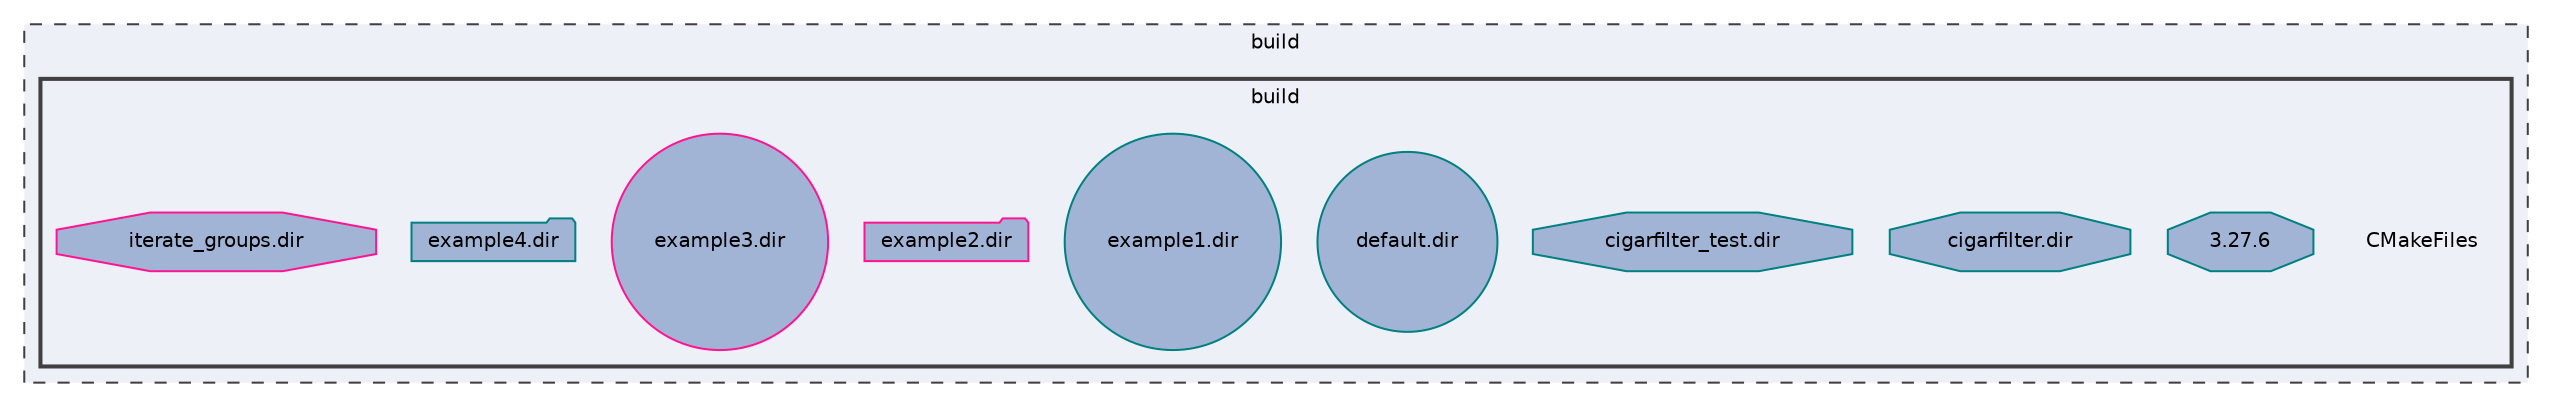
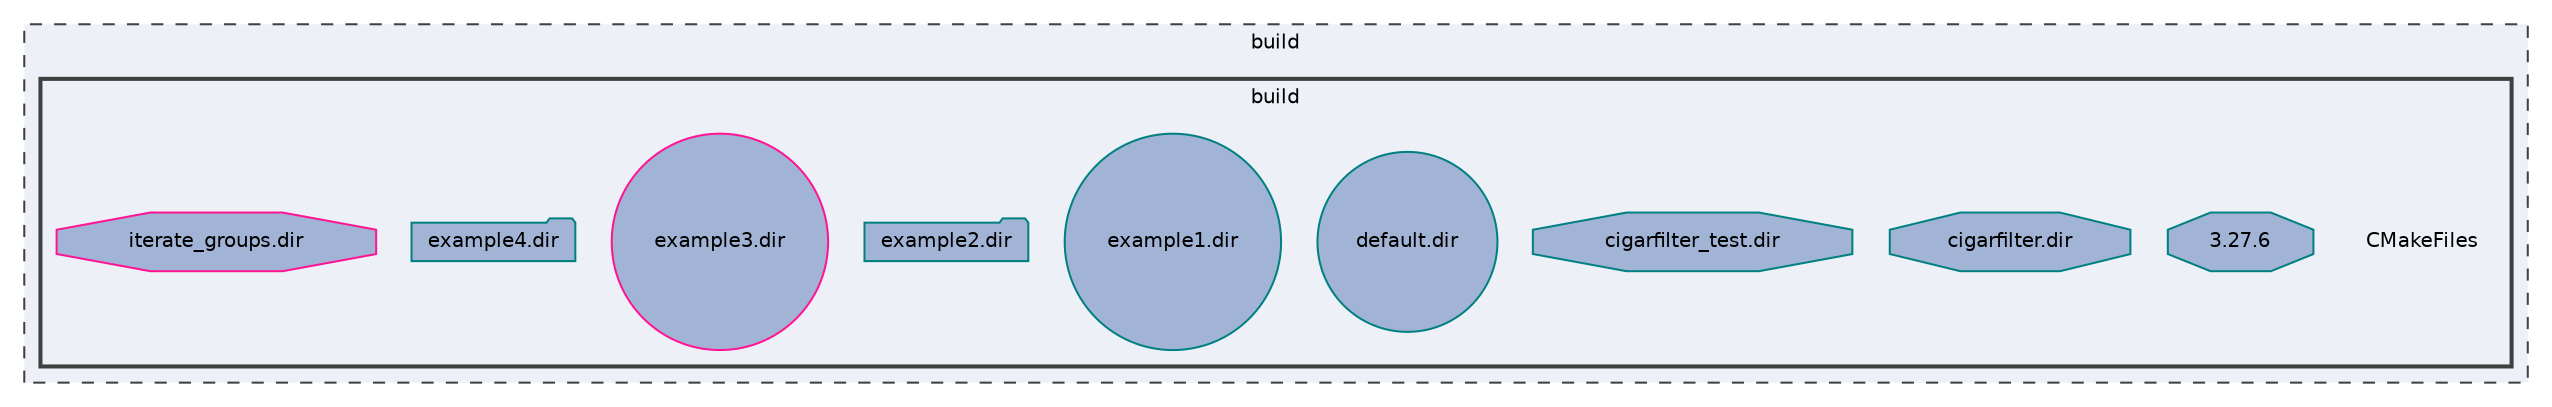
(946, 242) -> (946, 242)
